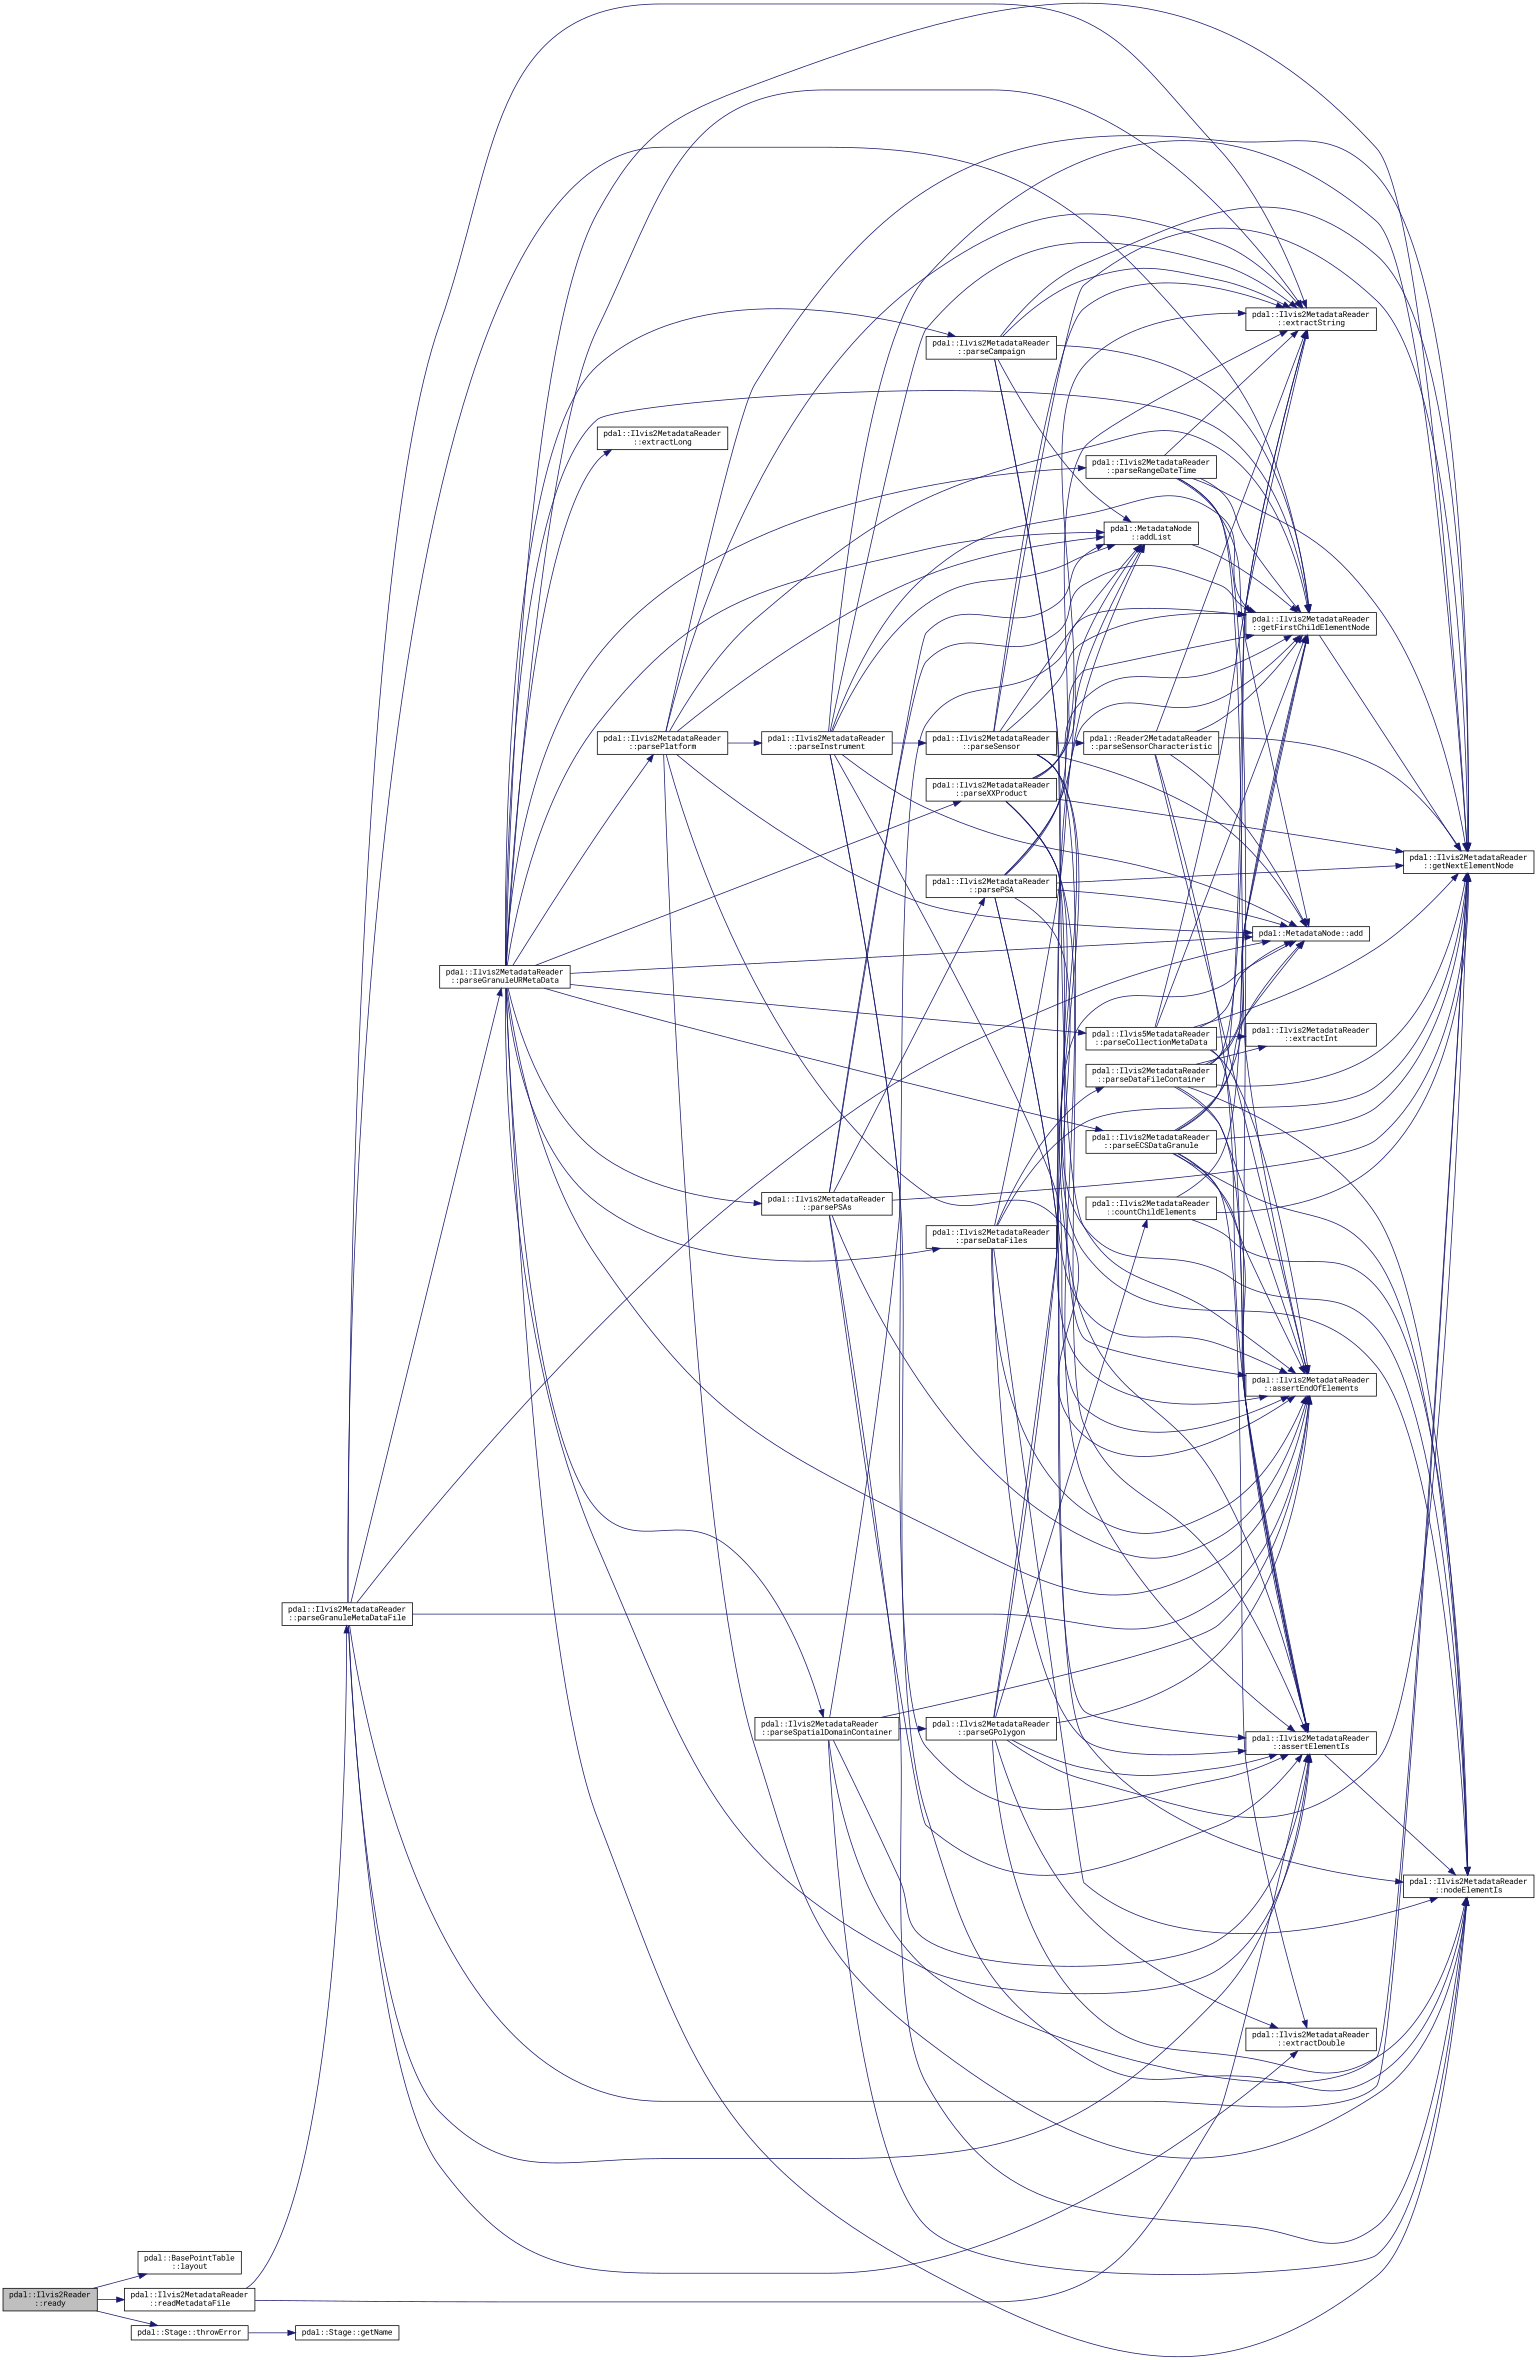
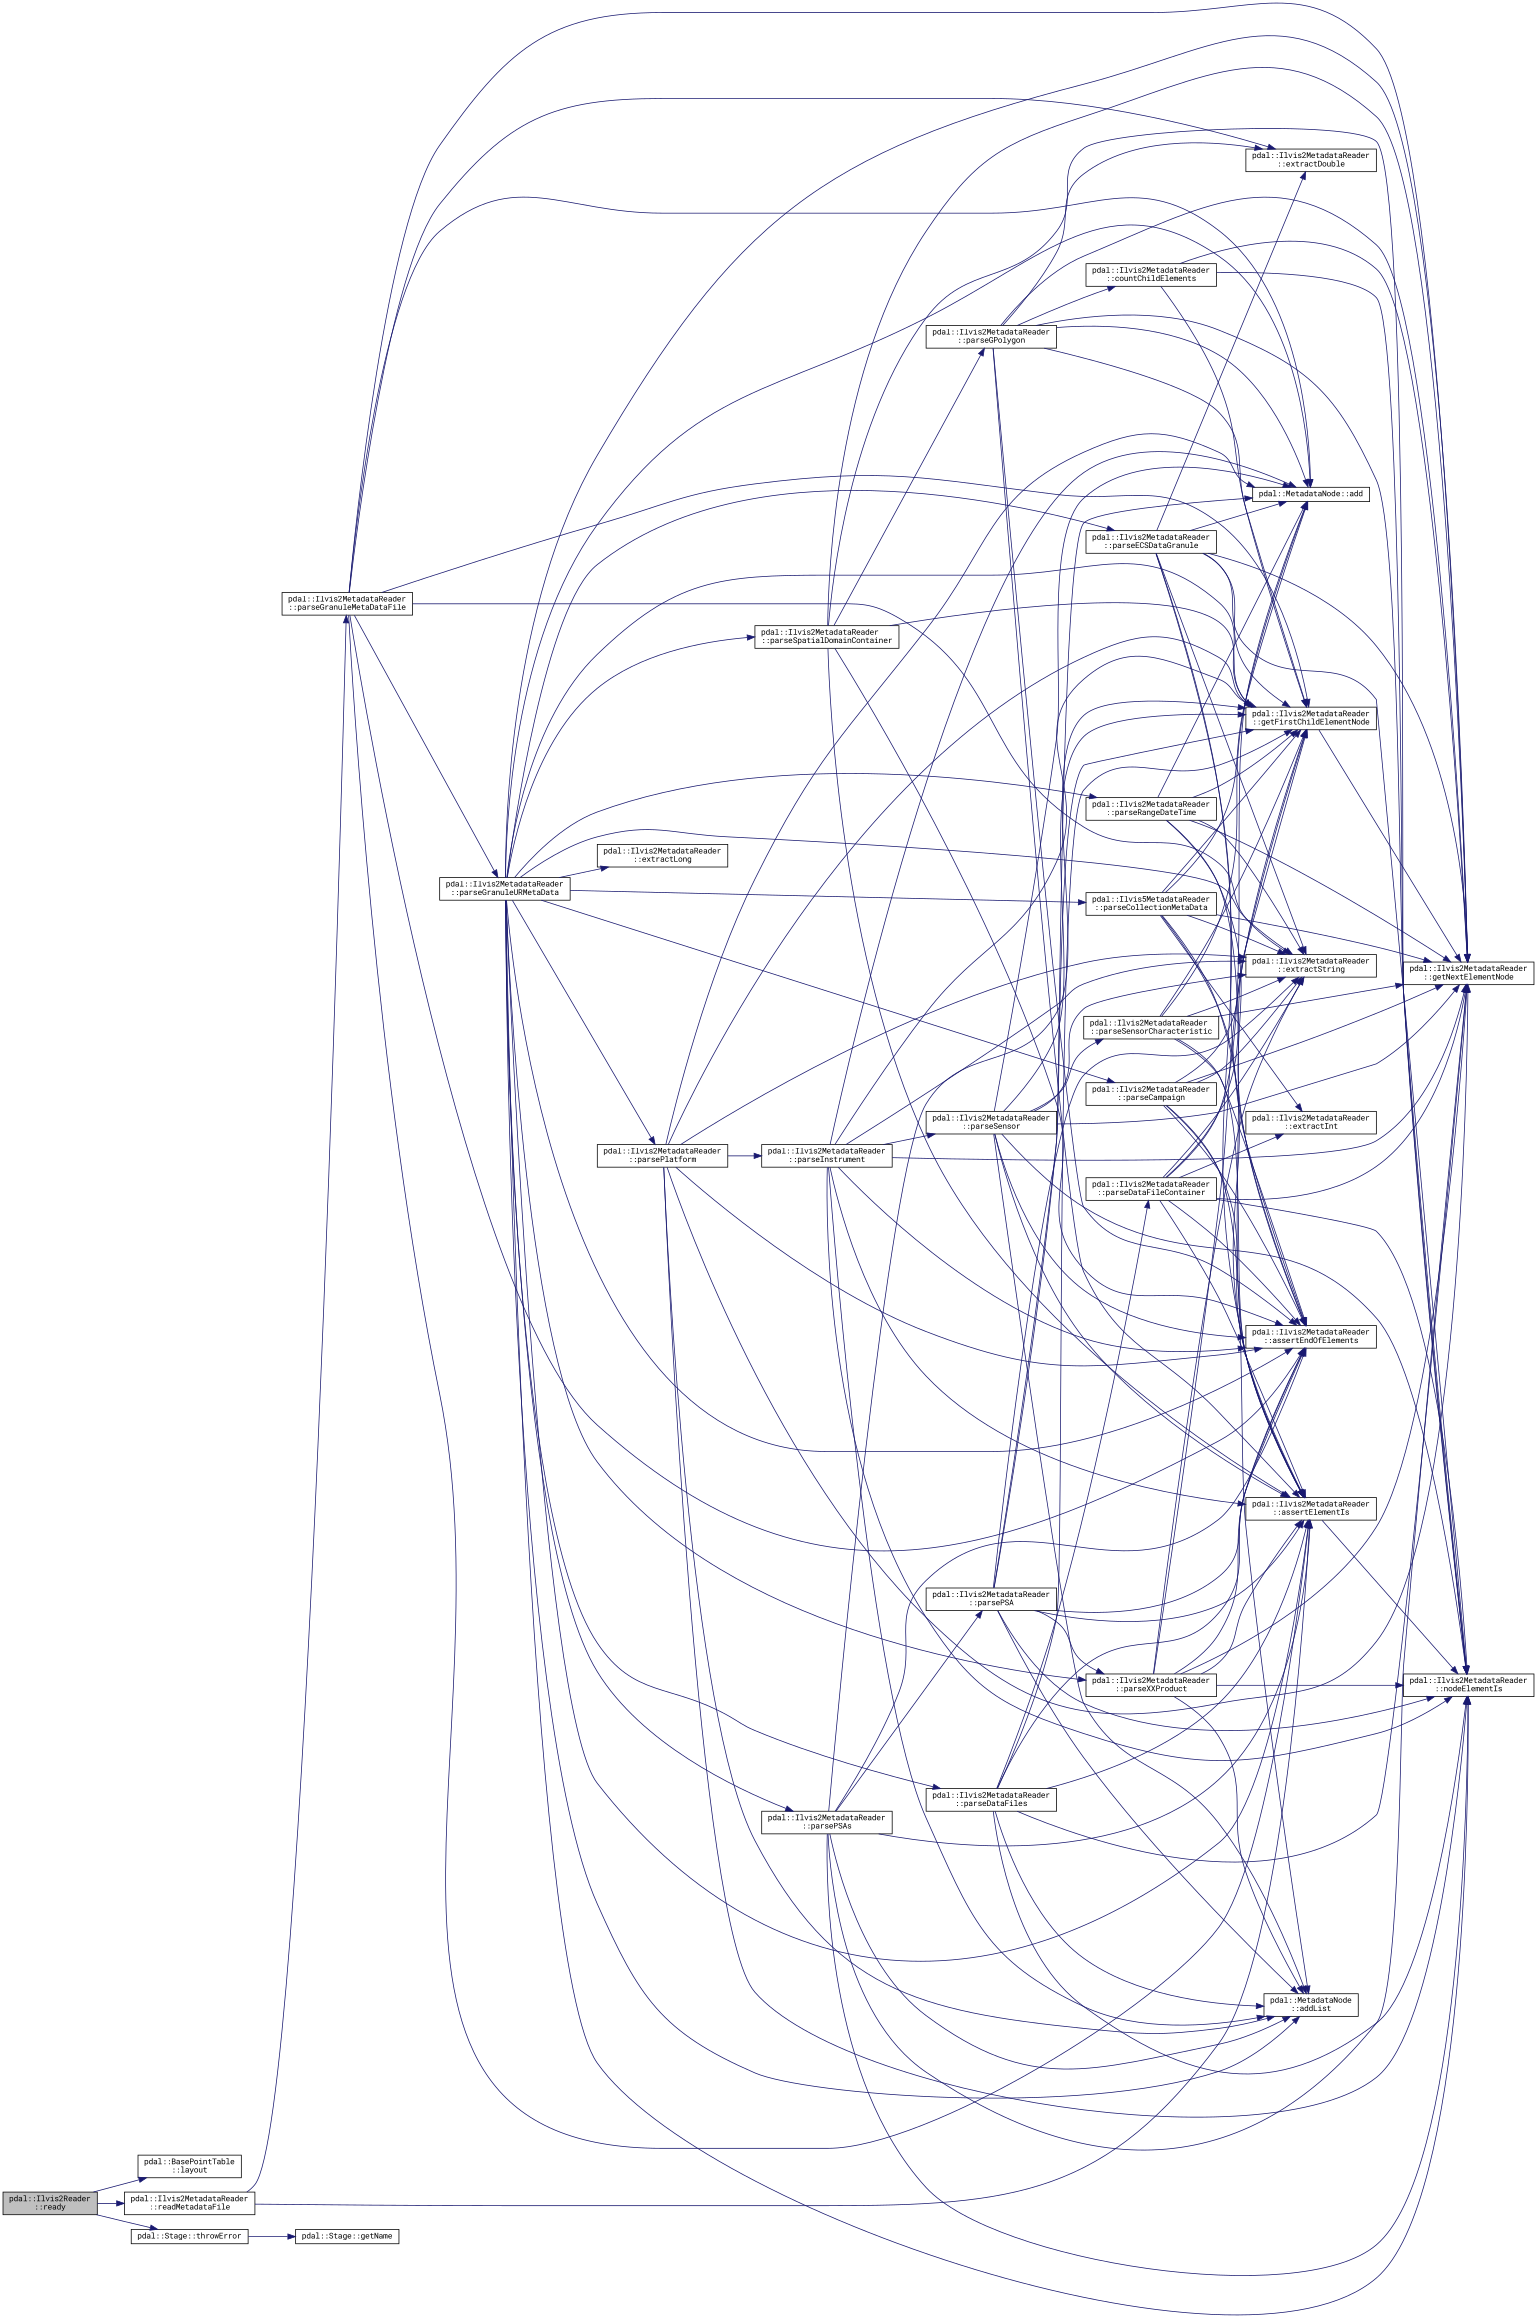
(1245, 572) -> (1062, 1247)
(1151, 743) -> (1151, 1028)
(1226, 874) -> (1062, 1627)
